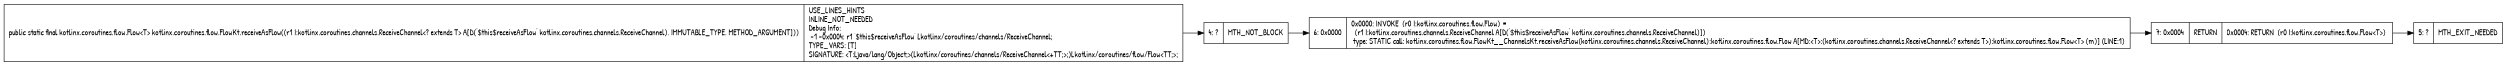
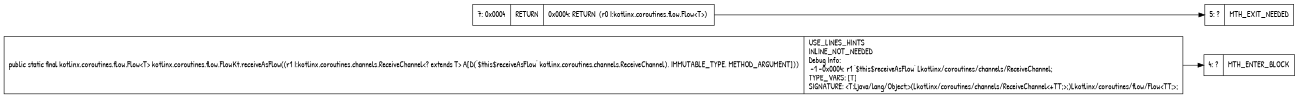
(1256, 33) -> (1259, 65)
(1720, 33) -> none
